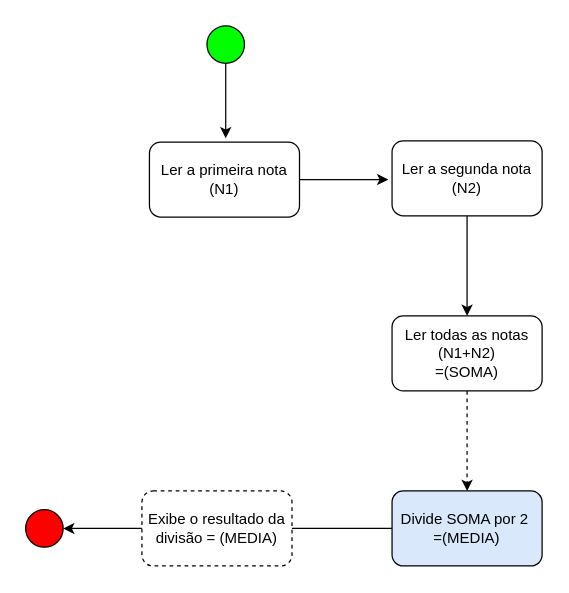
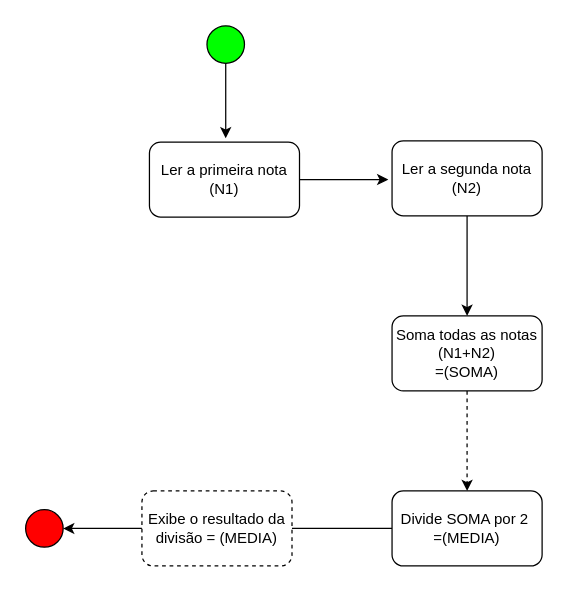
(467, 353) -> (467, 353)
(467, 528) -> (467, 528)
